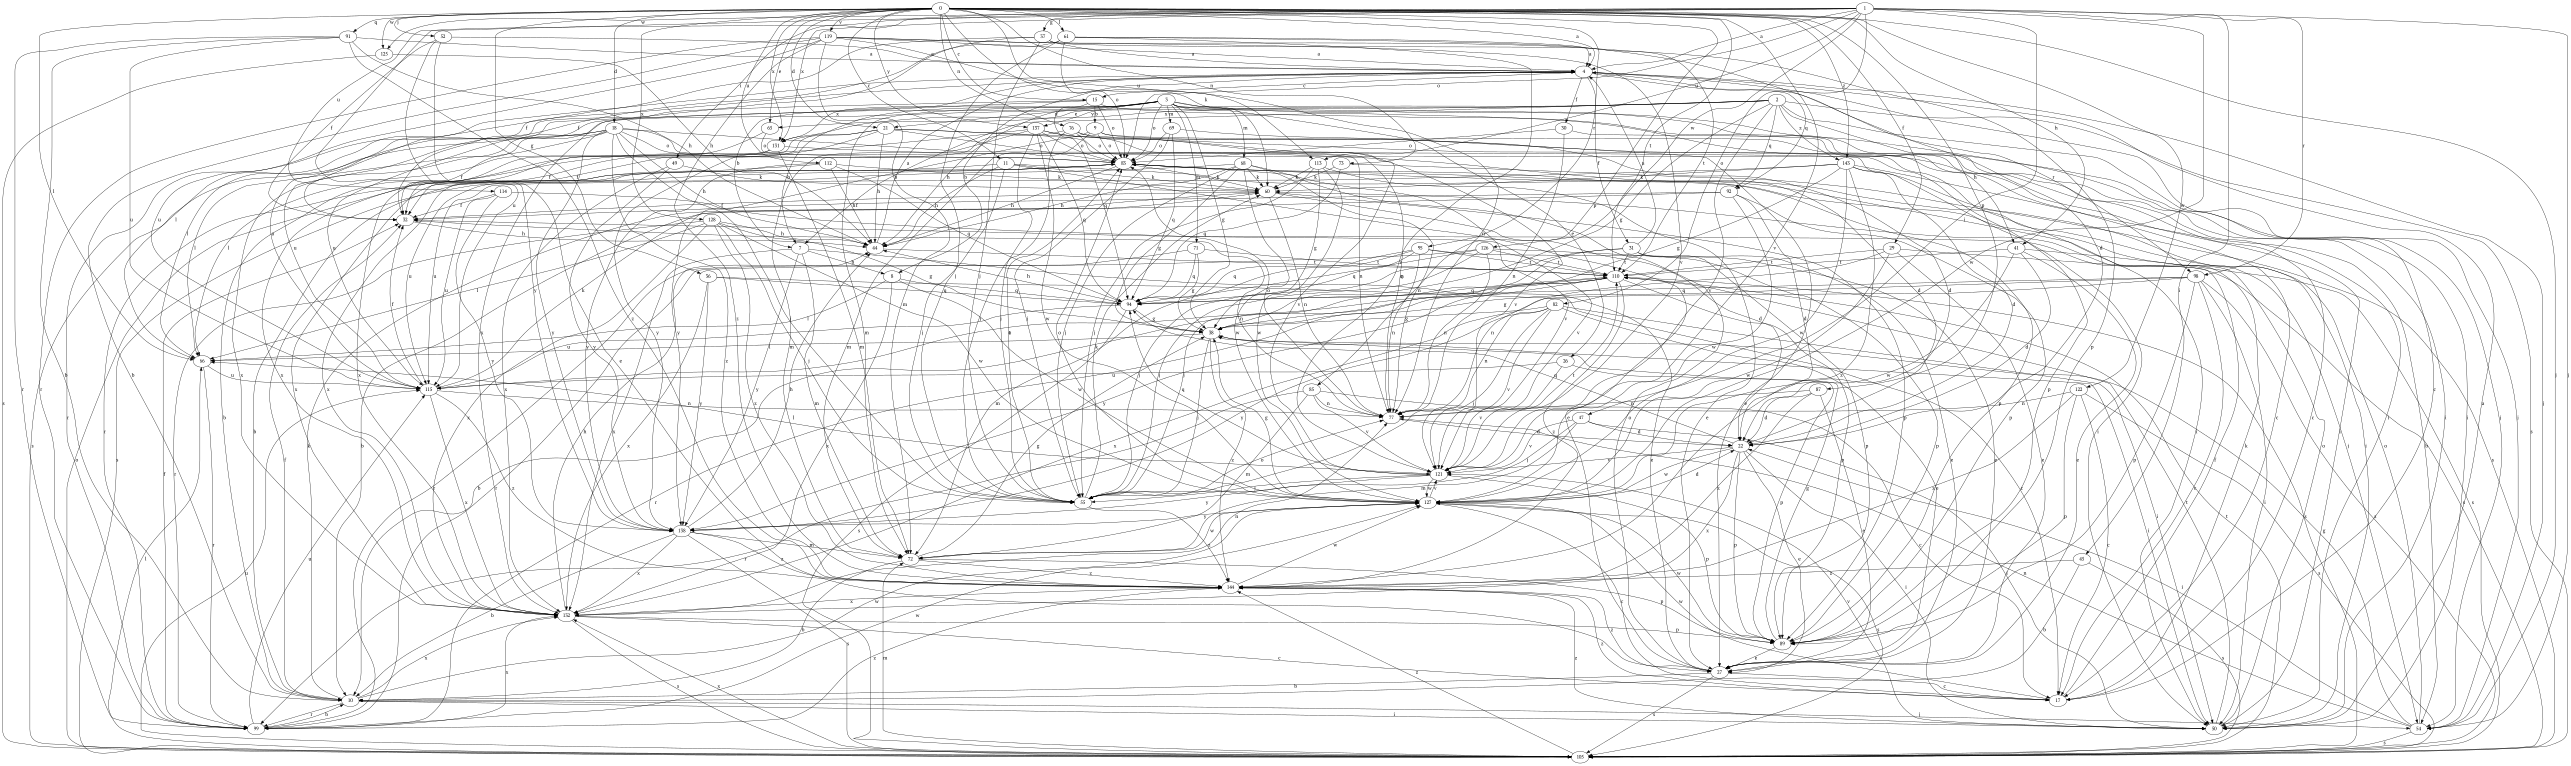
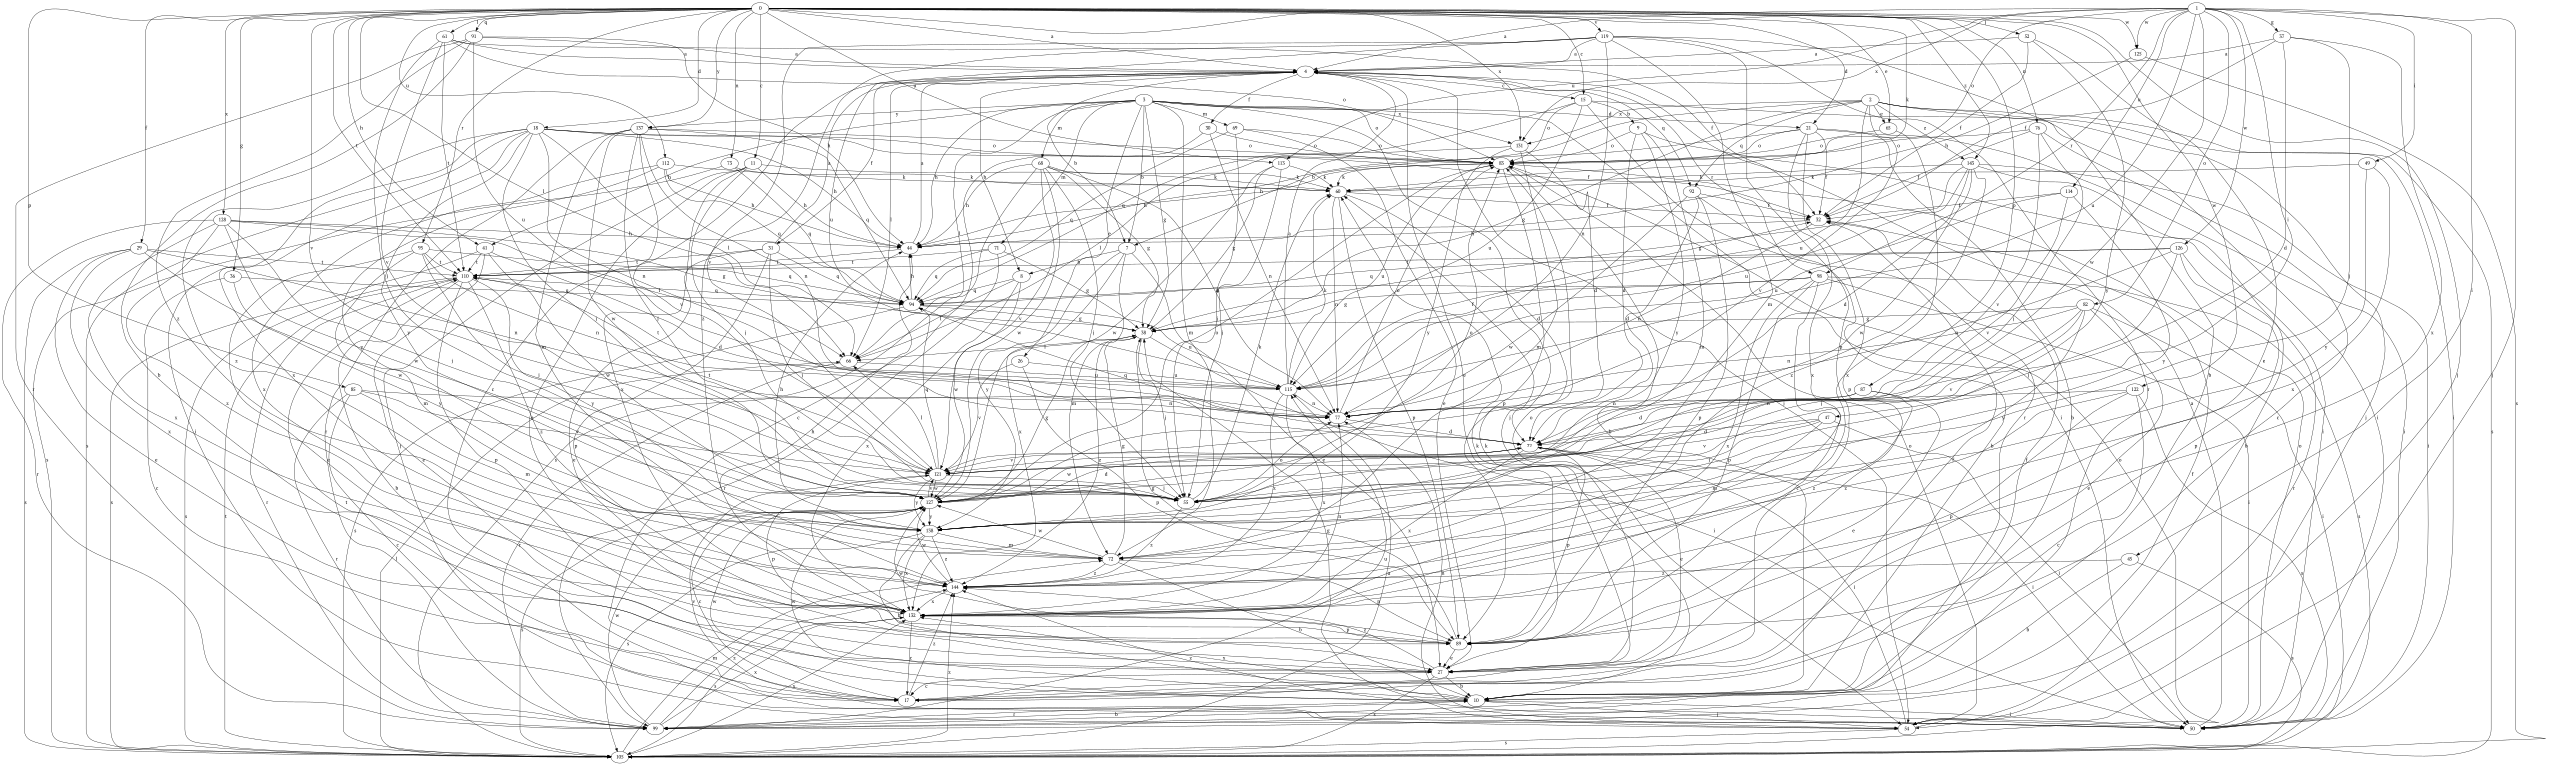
(1702, 247) -> (1463, 395)
(627, 441) -> (404, 527)
